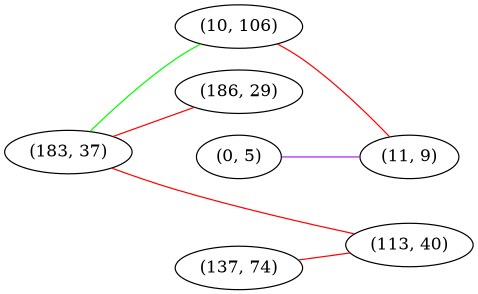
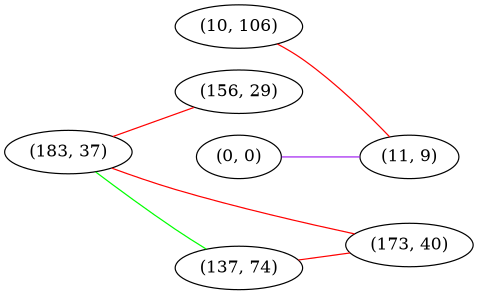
(143, 84) -> (150, 212)
(239, 92) -> (239, 92)
(239, 157) -> (239, 157)
(409, 245) -> (409, 245)
